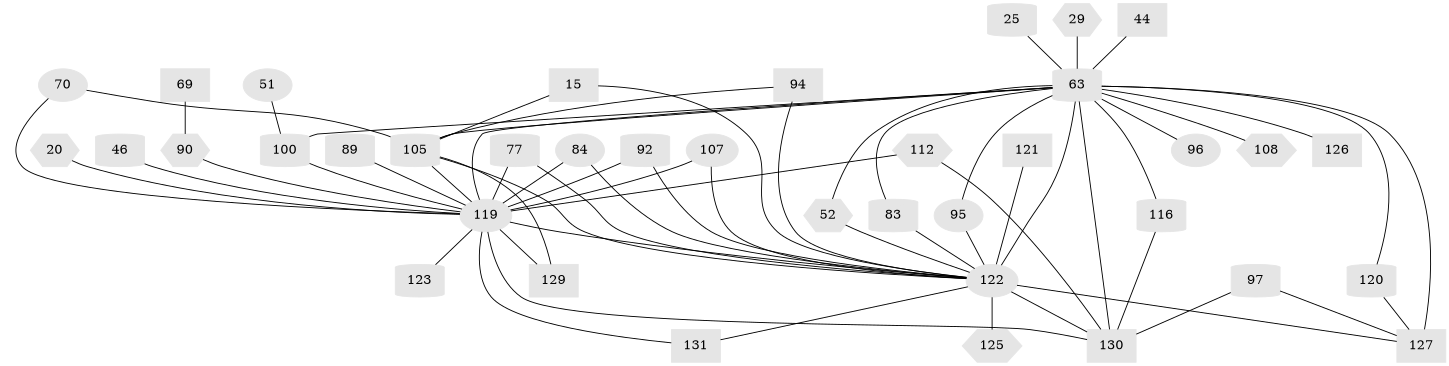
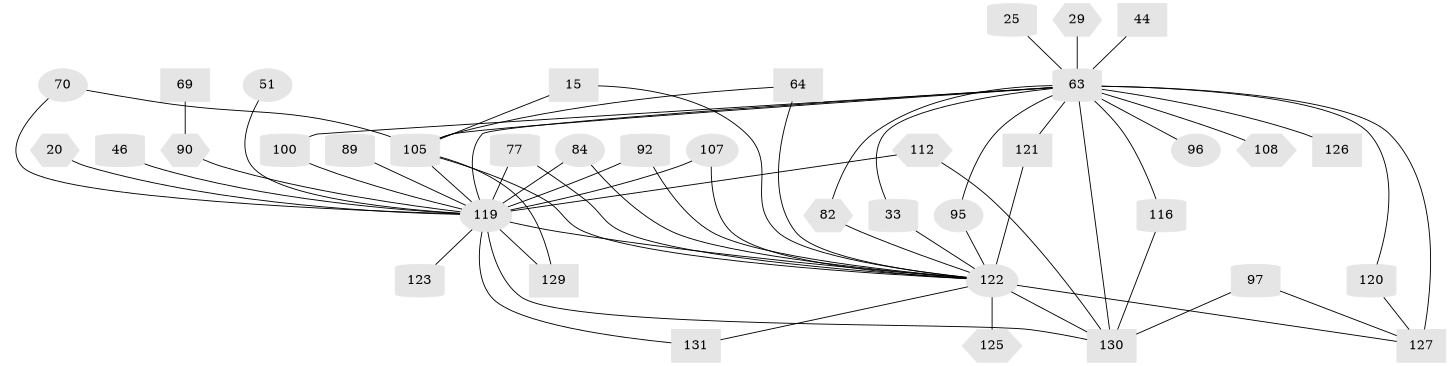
(798, 85) -> (798, 85)
(277, 119) -> (253, 167)
(1050, 188) -> (1052, 118)
(828, 216) -> (828, 216)
(893, 216) -> (893, 216)
